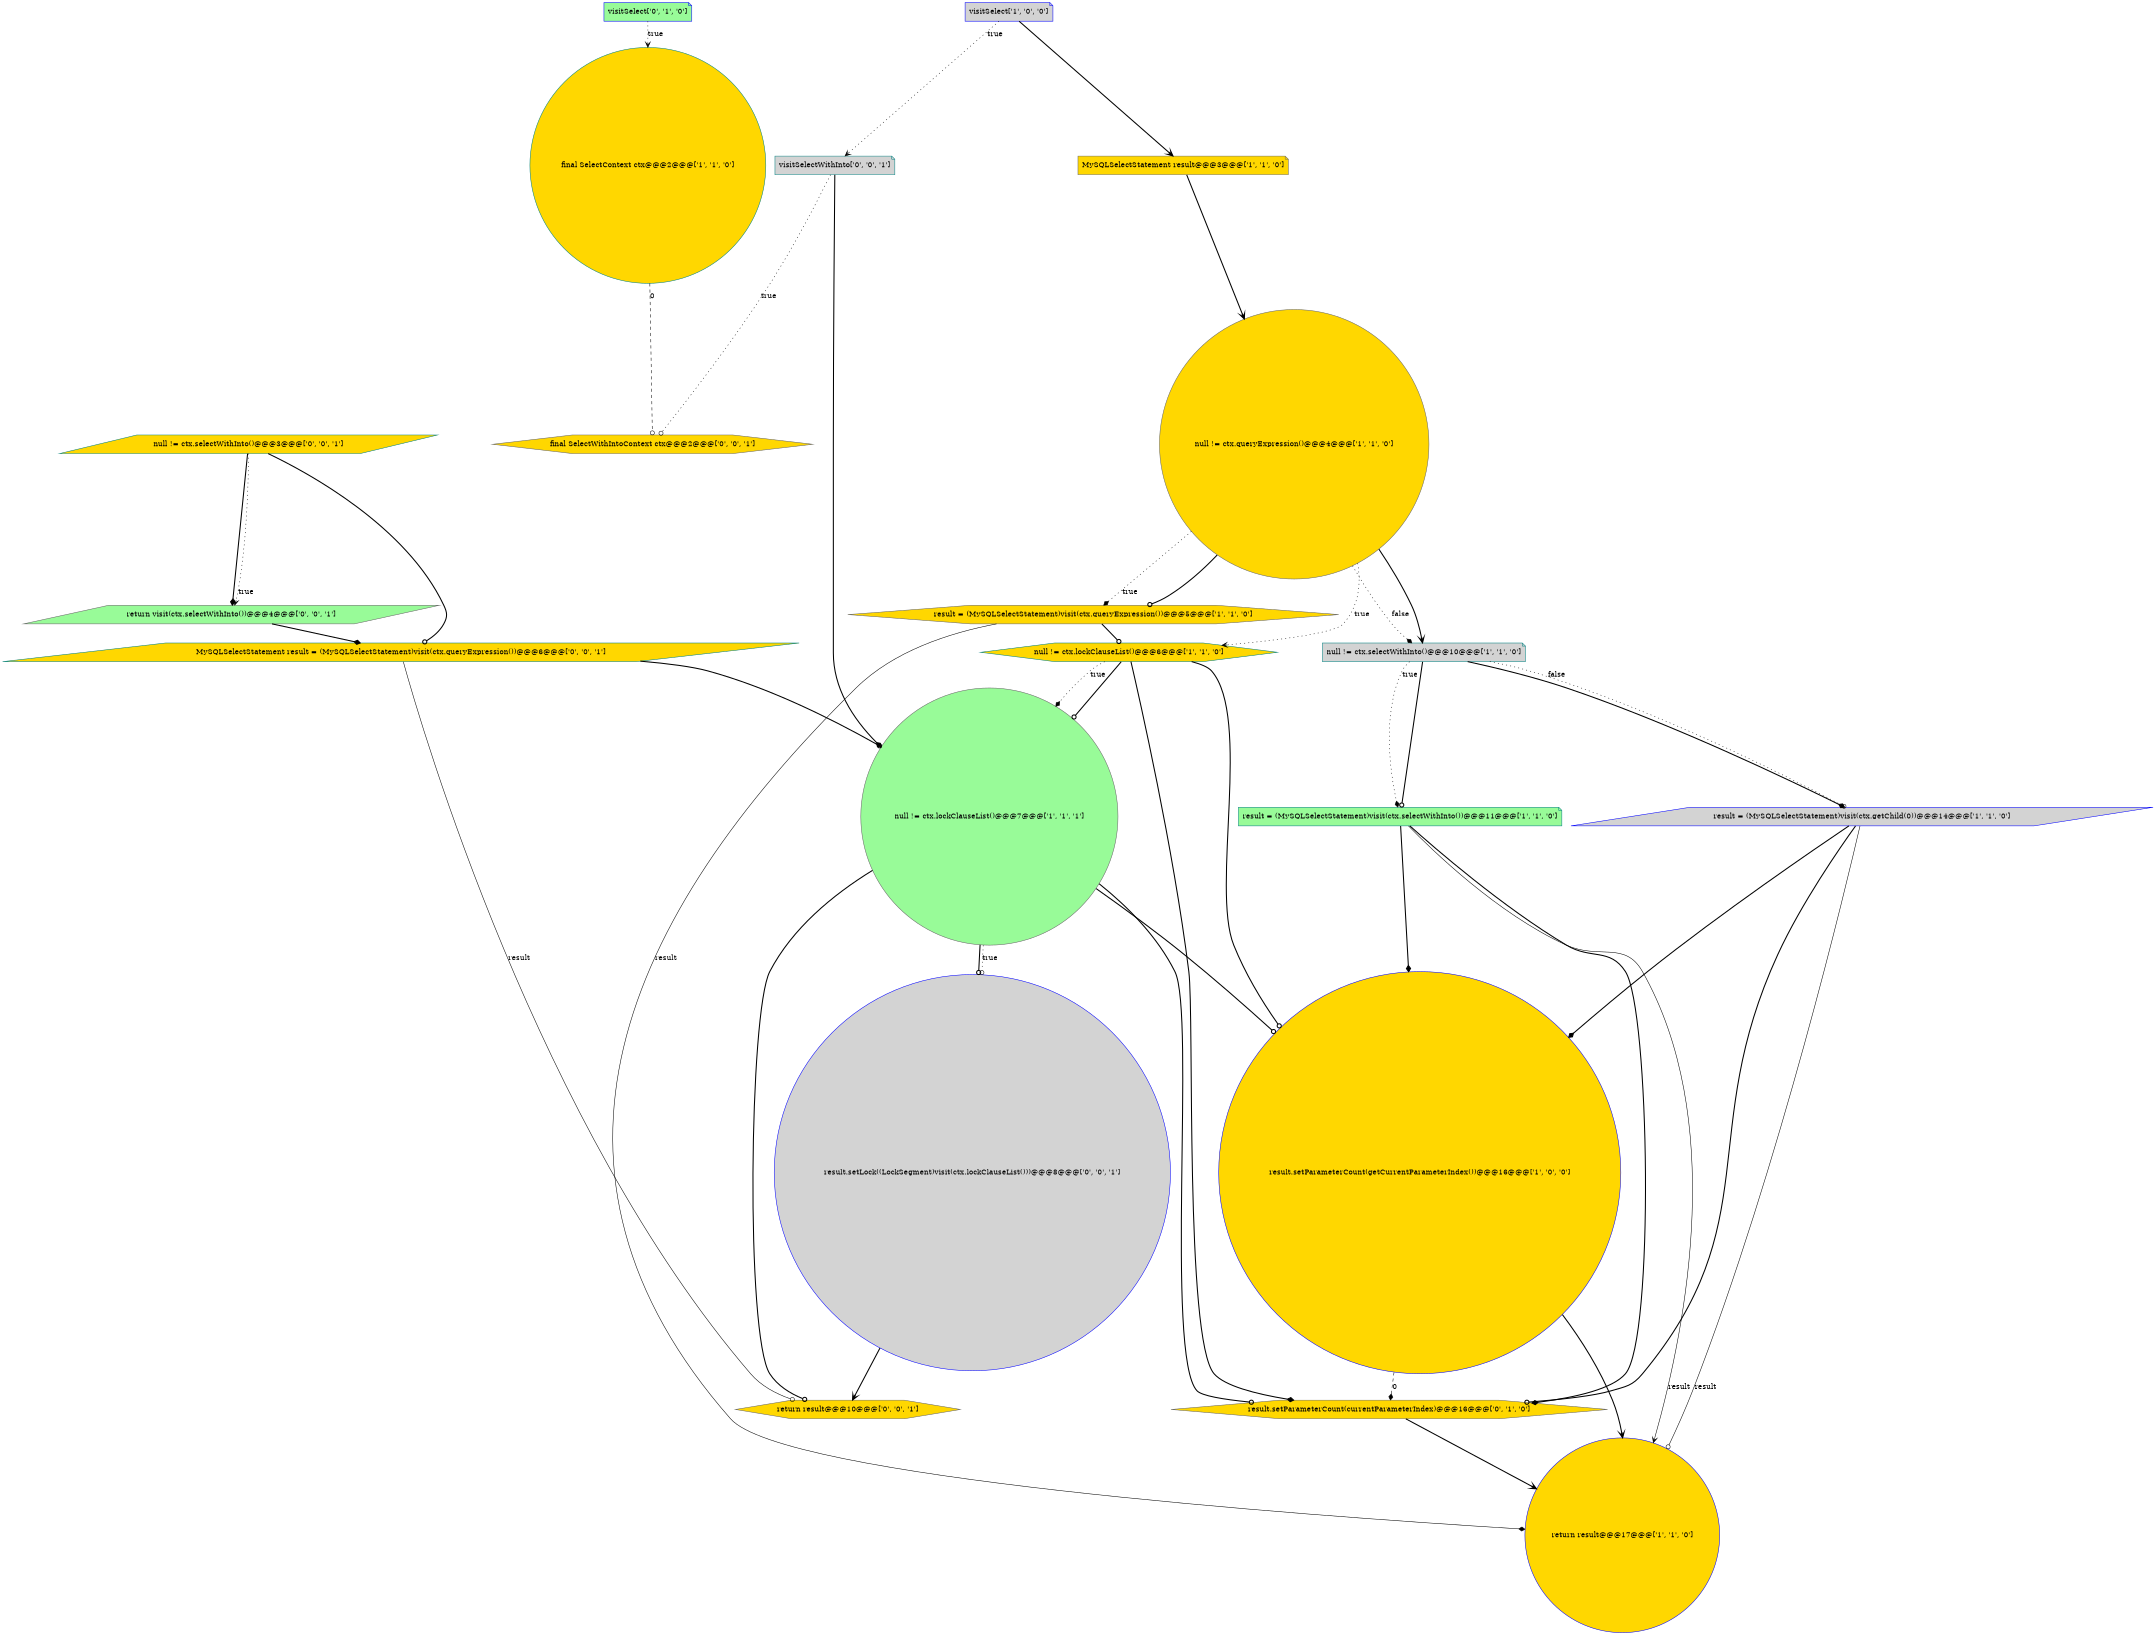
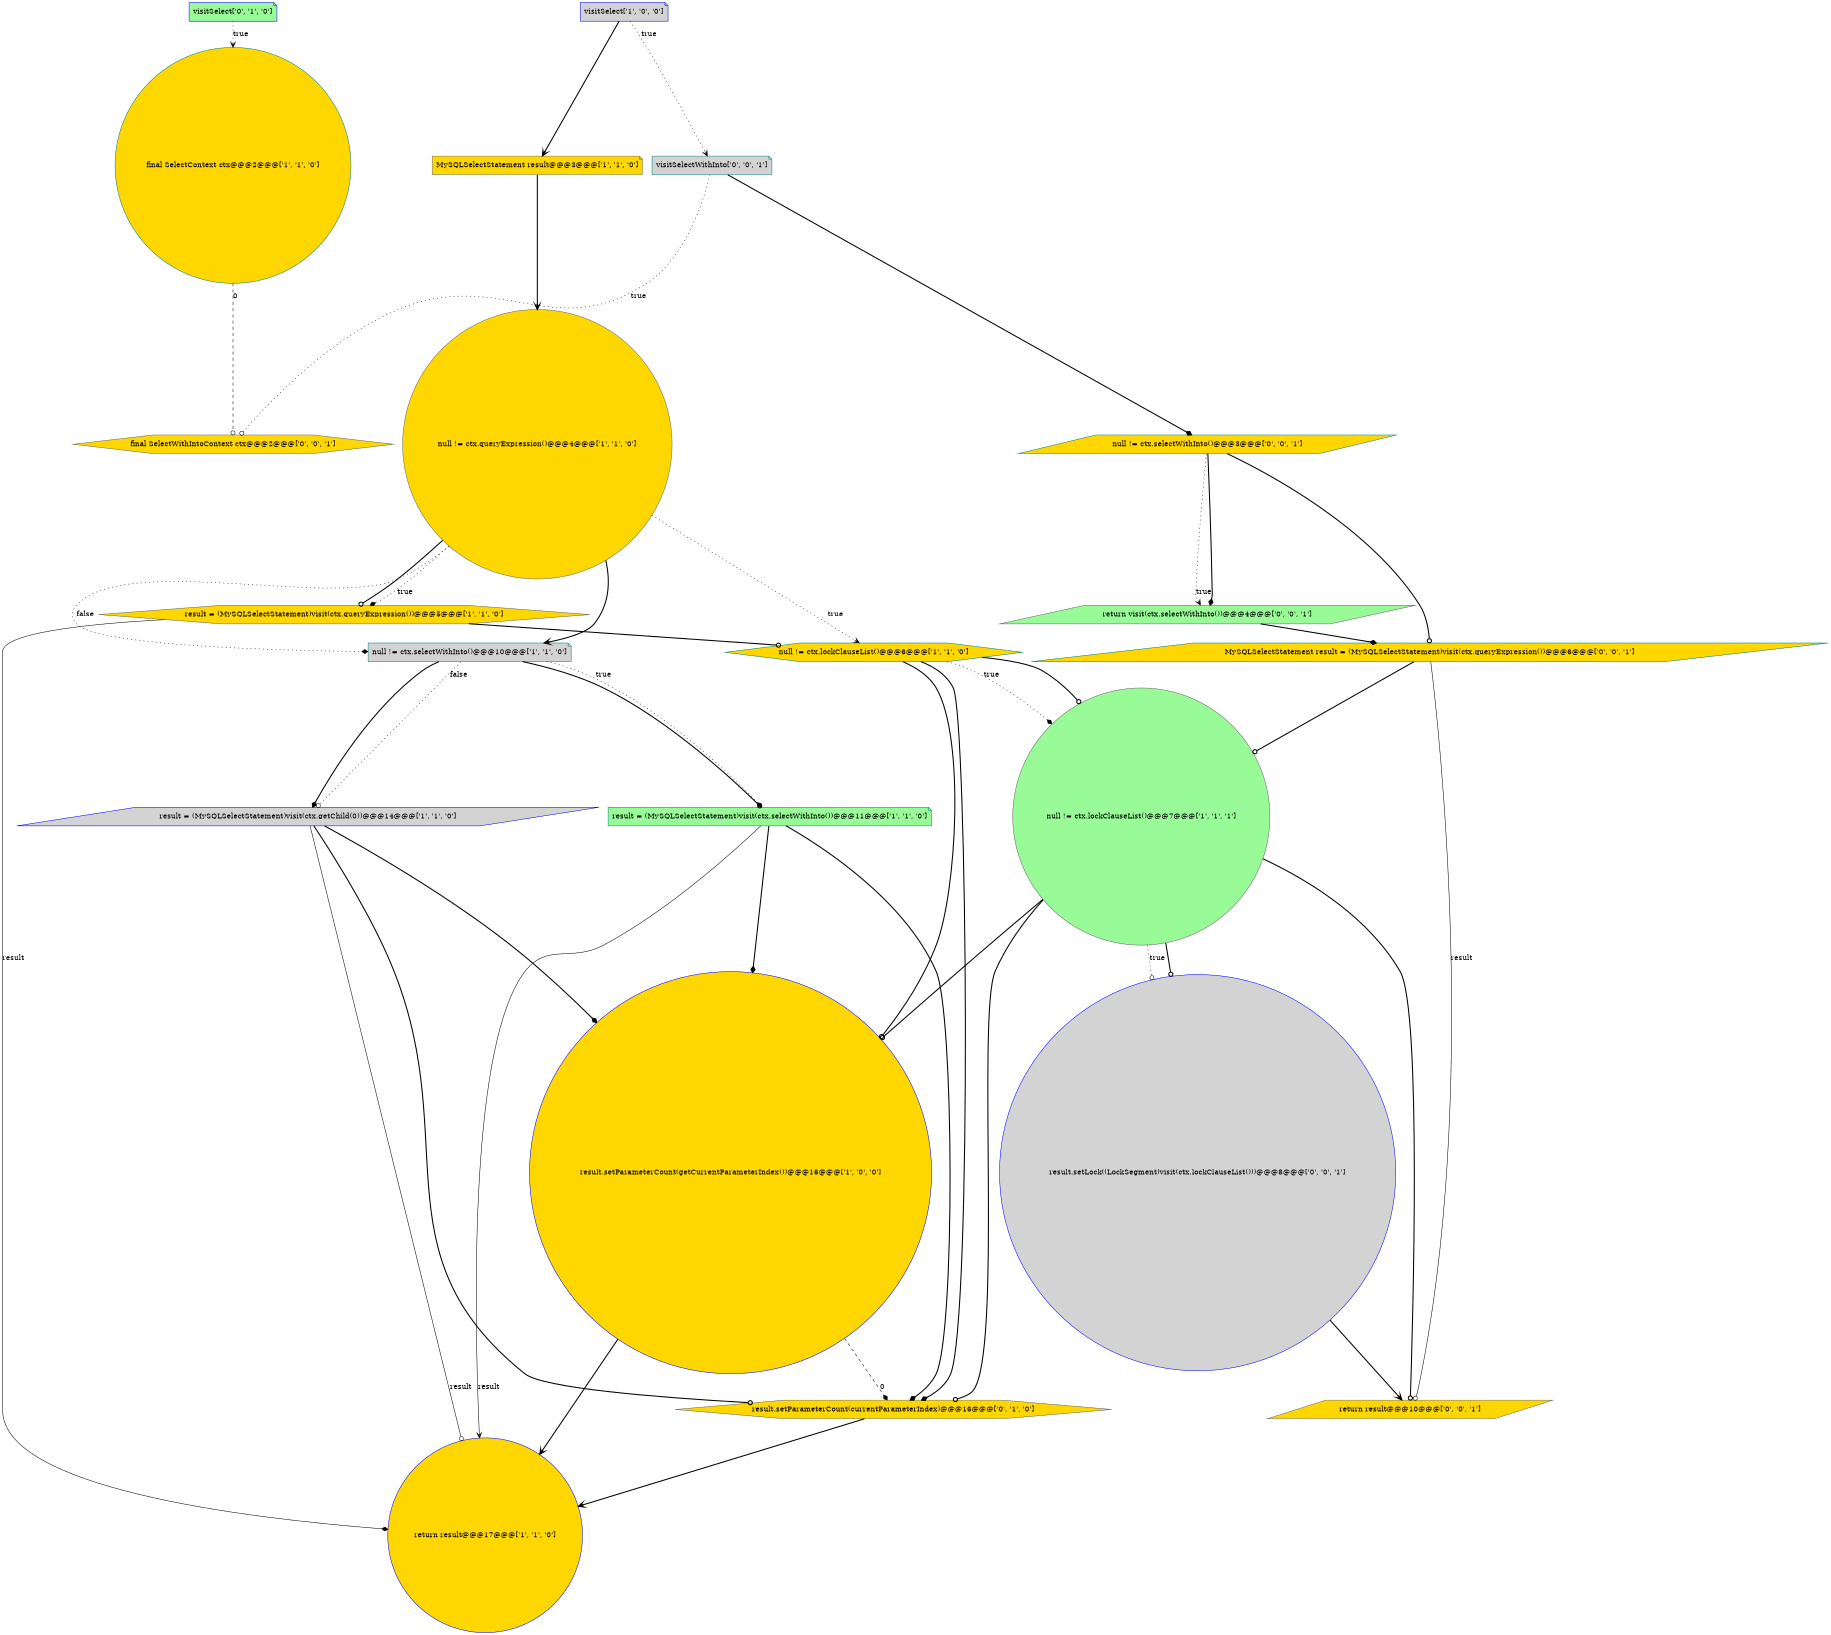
(833, 465) -> (957, 303)
(848, 1409) -> (1410, 1409)
